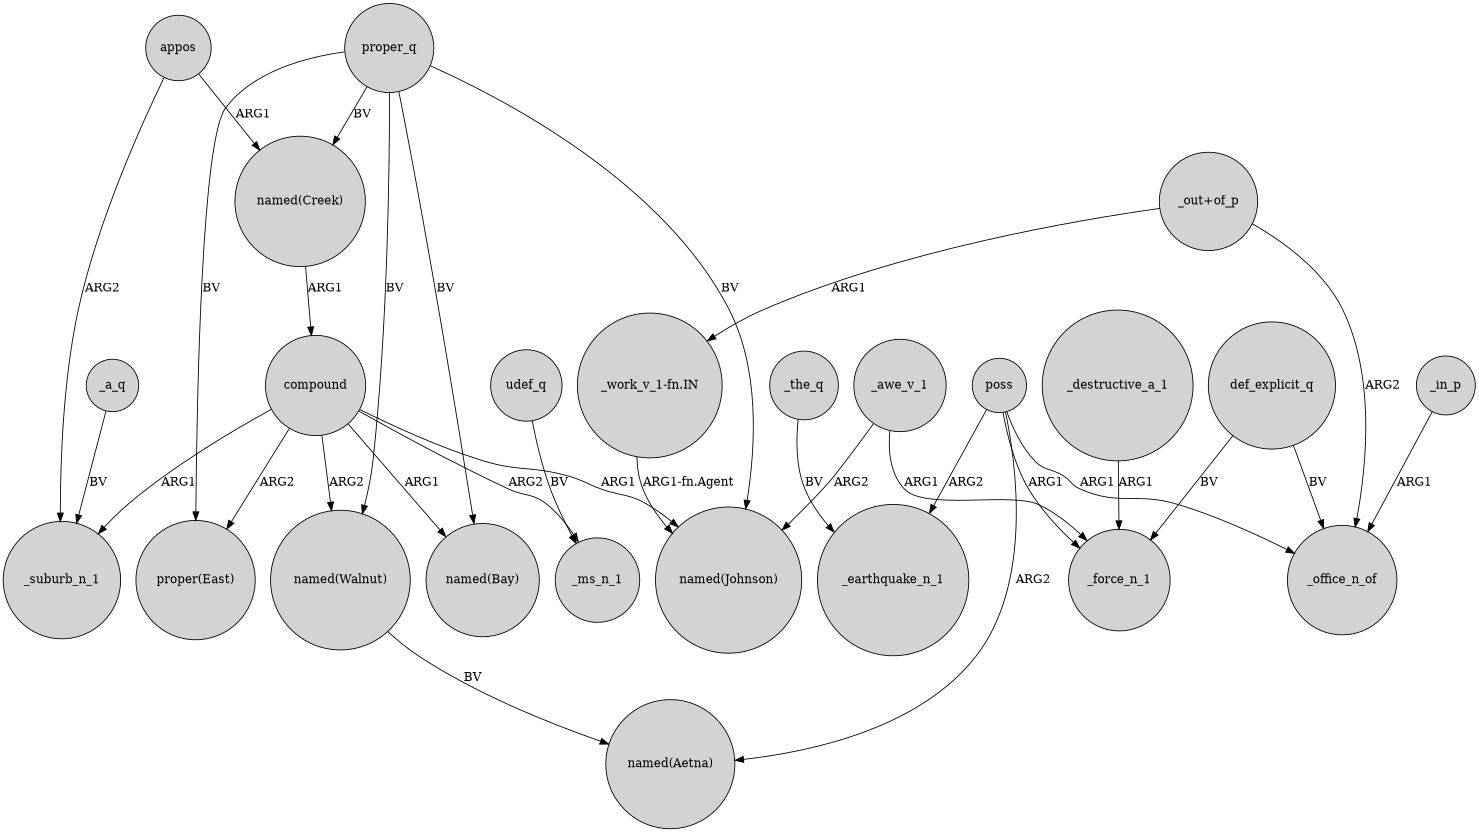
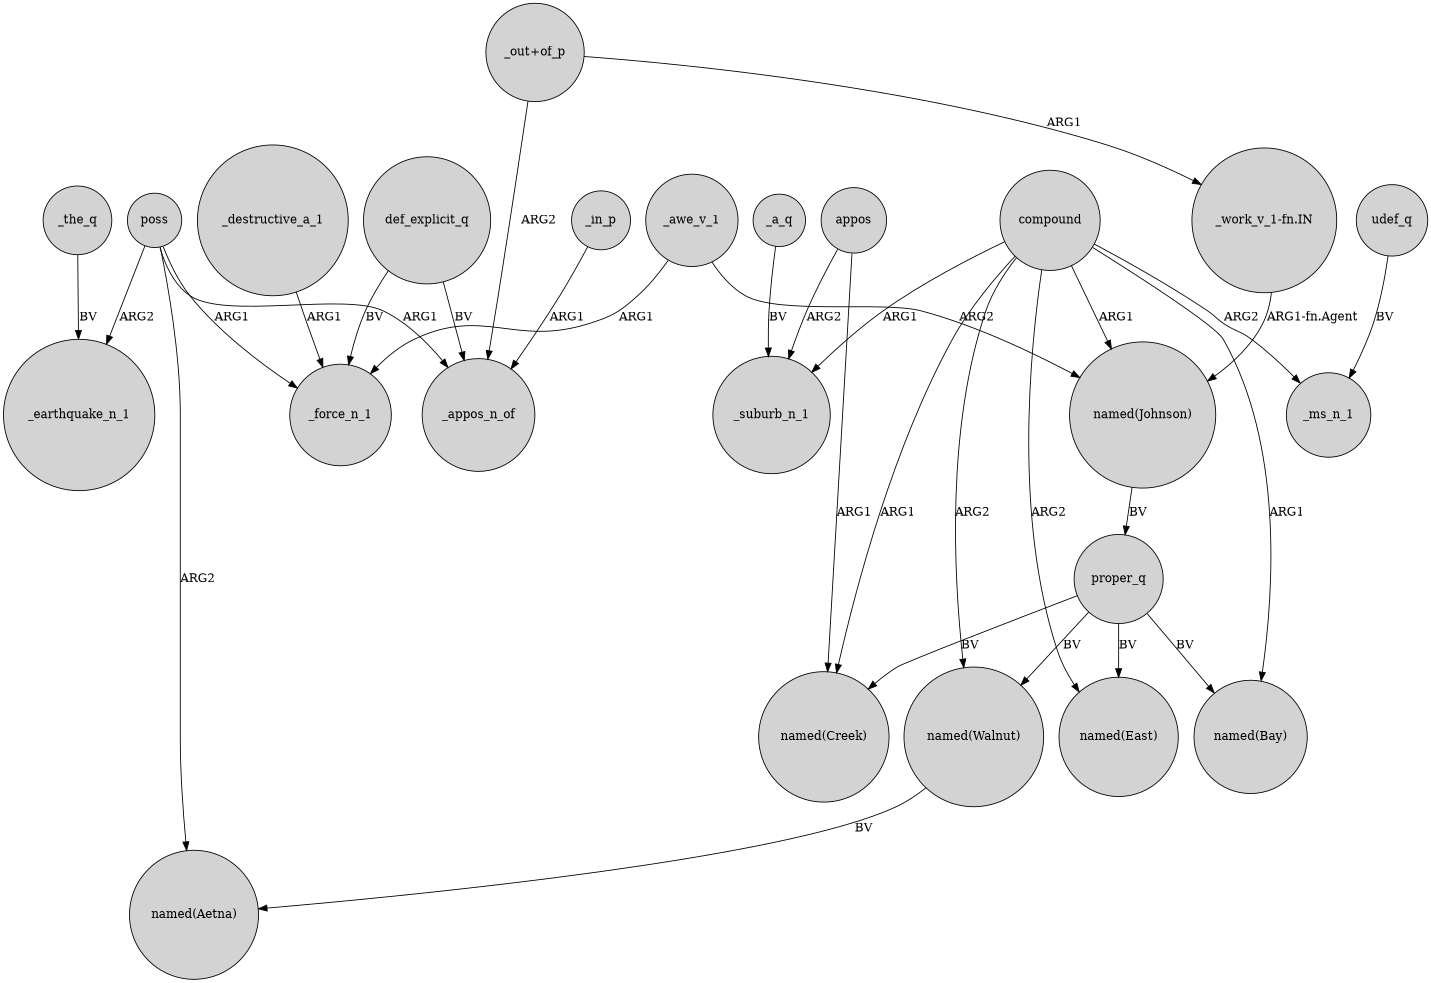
(672, 230) -> (1129, 507)
(308, 297) -> (903, 449)
(196, 580) -> (1119, 737)
(1342, 580) -> (479, 415)
